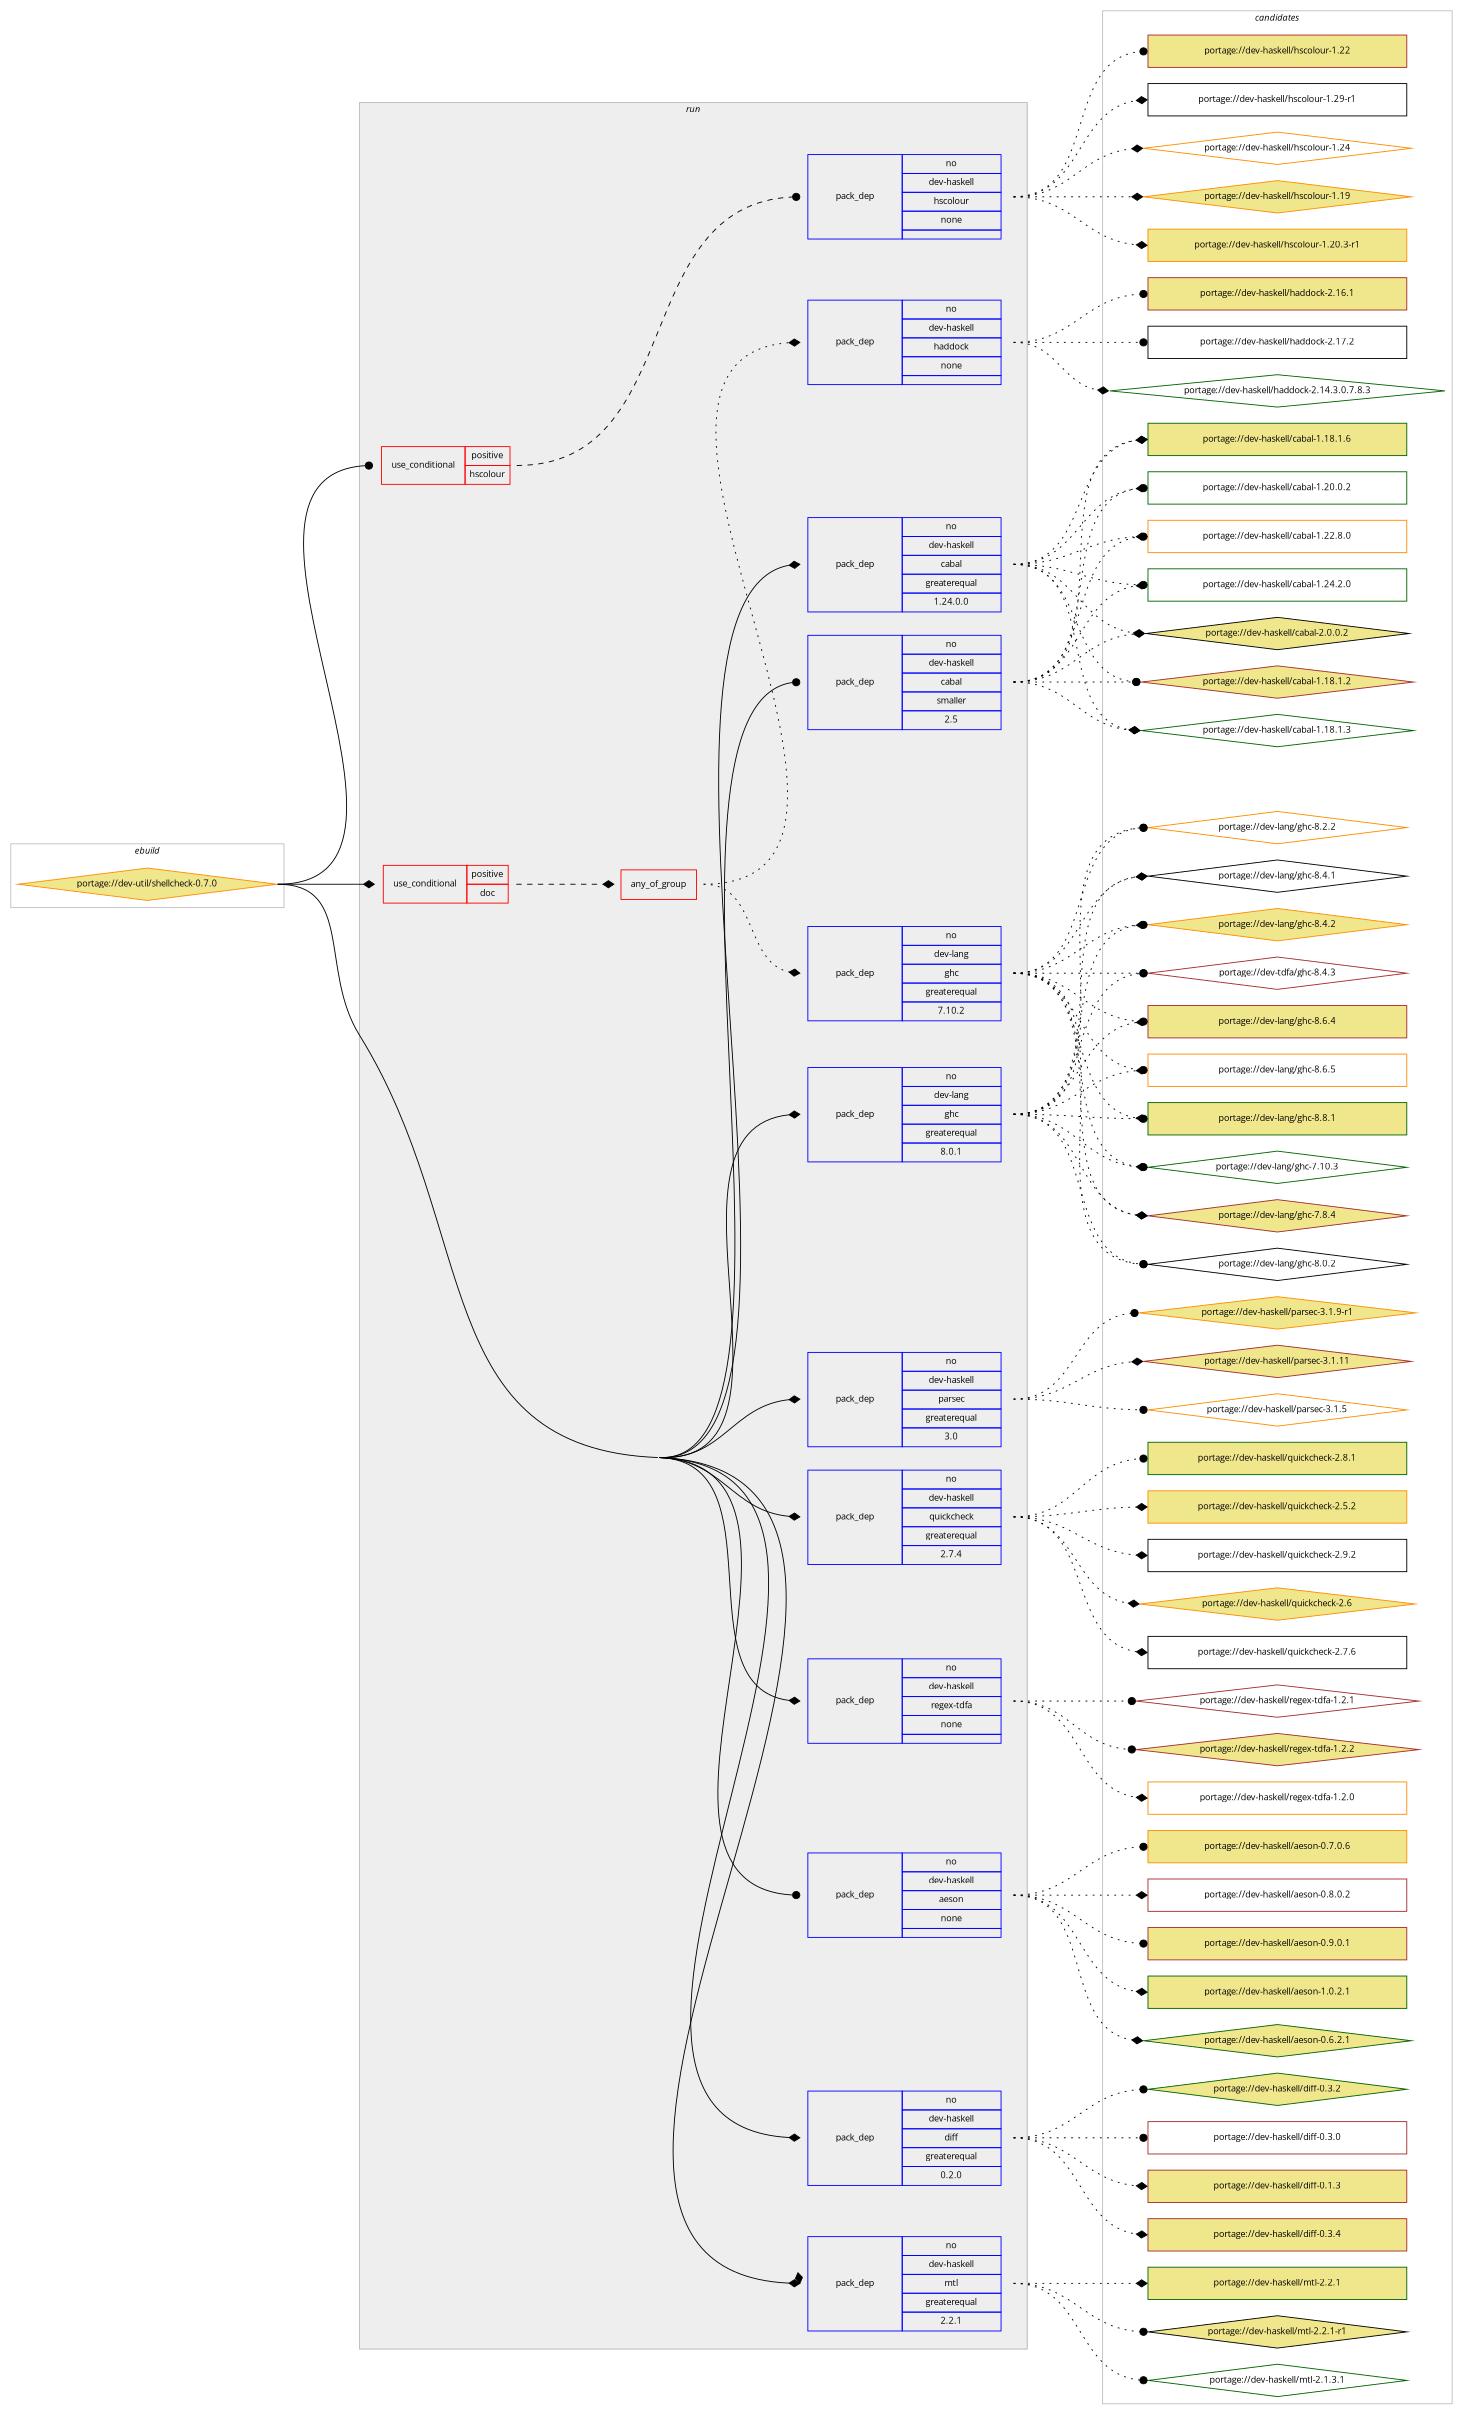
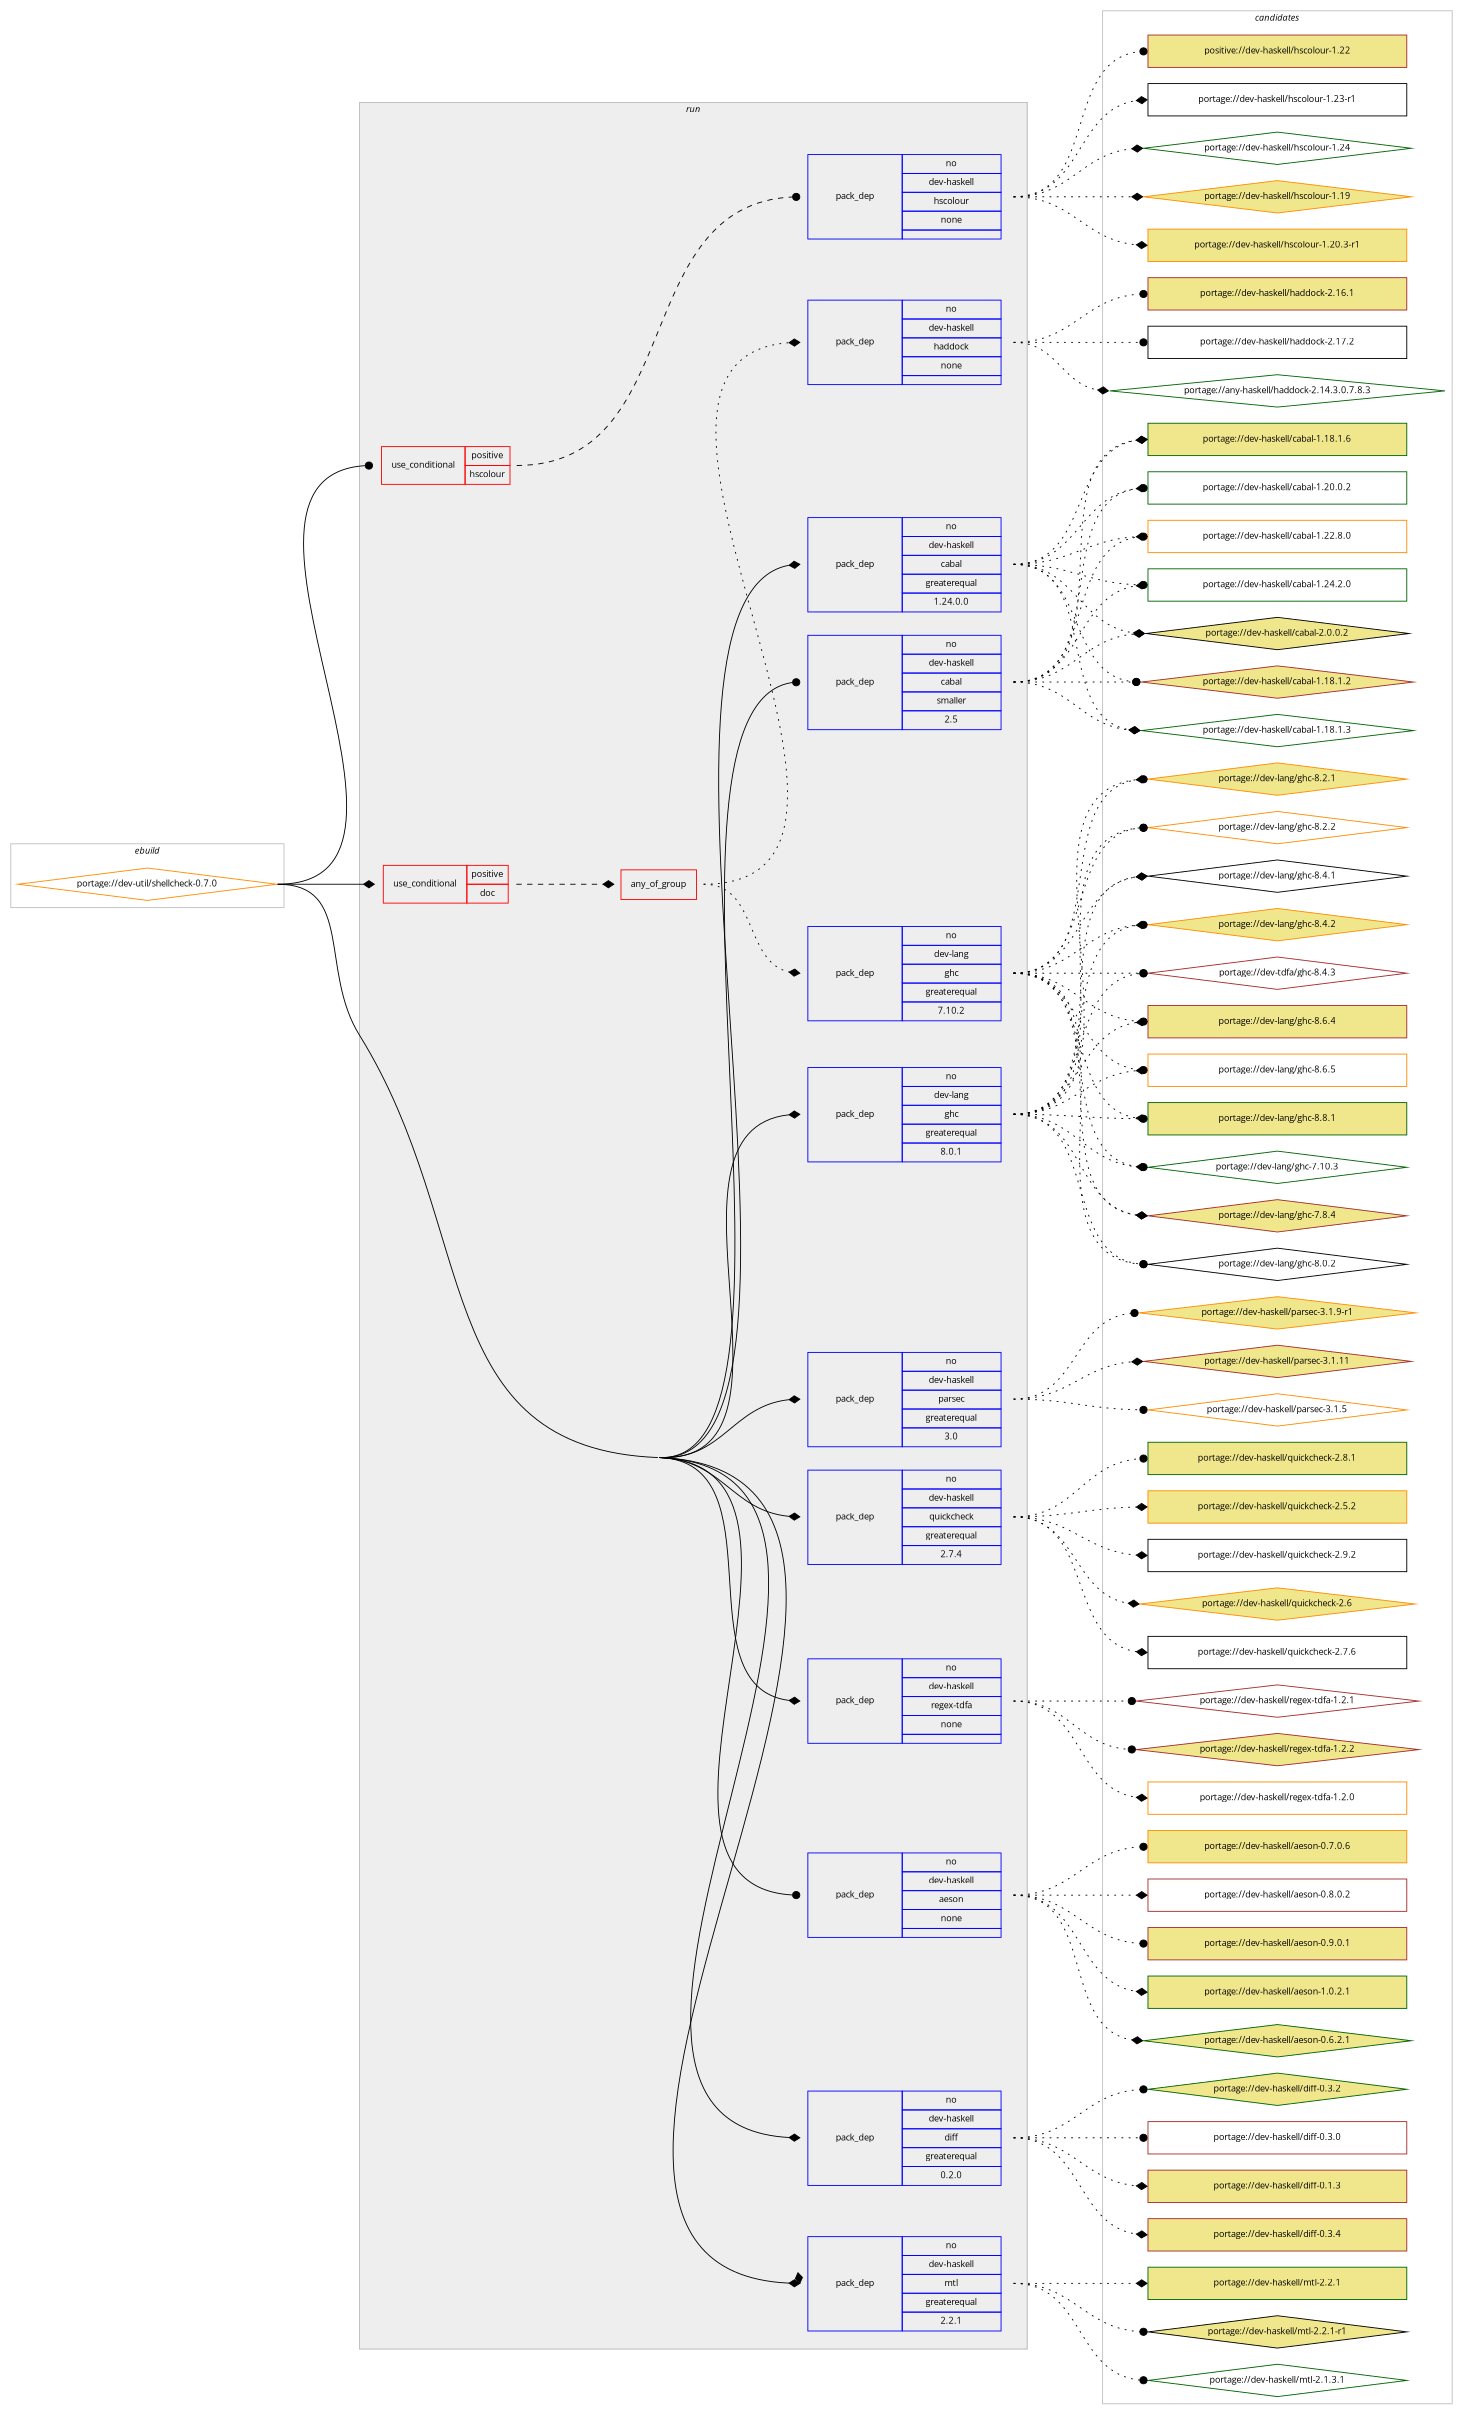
(1277, 51) -> (1277, 51)
(1277, 100) -> (1277, 100)
(1277, 148) -> (1277, 148)
(1277, 391) -> (1277, 391)
none -> (1277, 779)
(147, 884) -> (147, 884)
